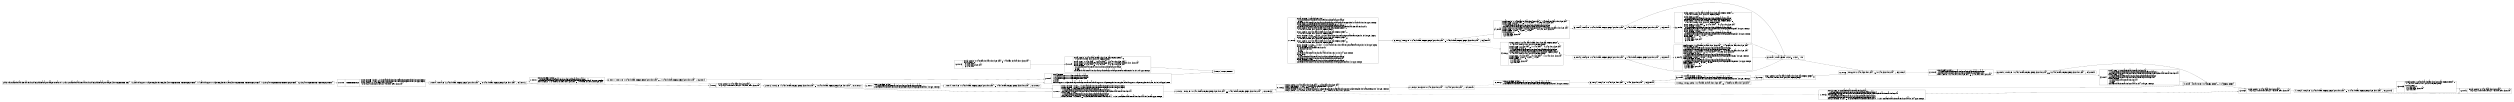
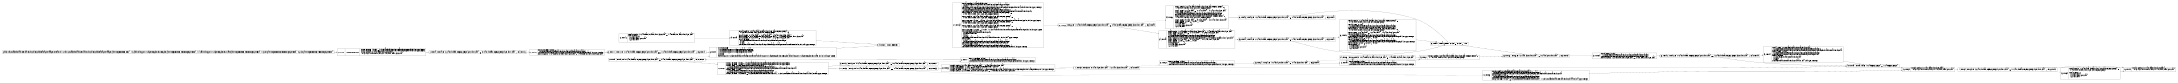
(1713, 57) -> none
(735, 86) -> none
